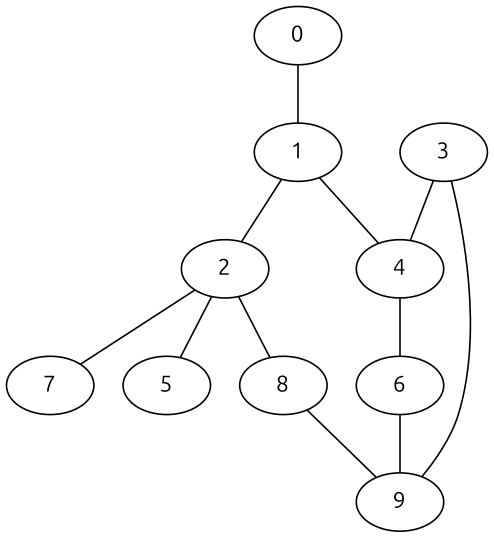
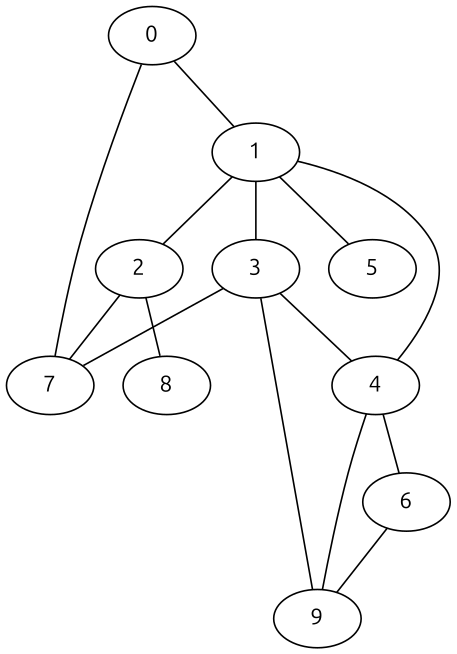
none -> (90, 208)
none -> (256, 211)
none -> (164, 321)
(196, 327) -> (314, 210)
(342, 444) -> (341, 501)
